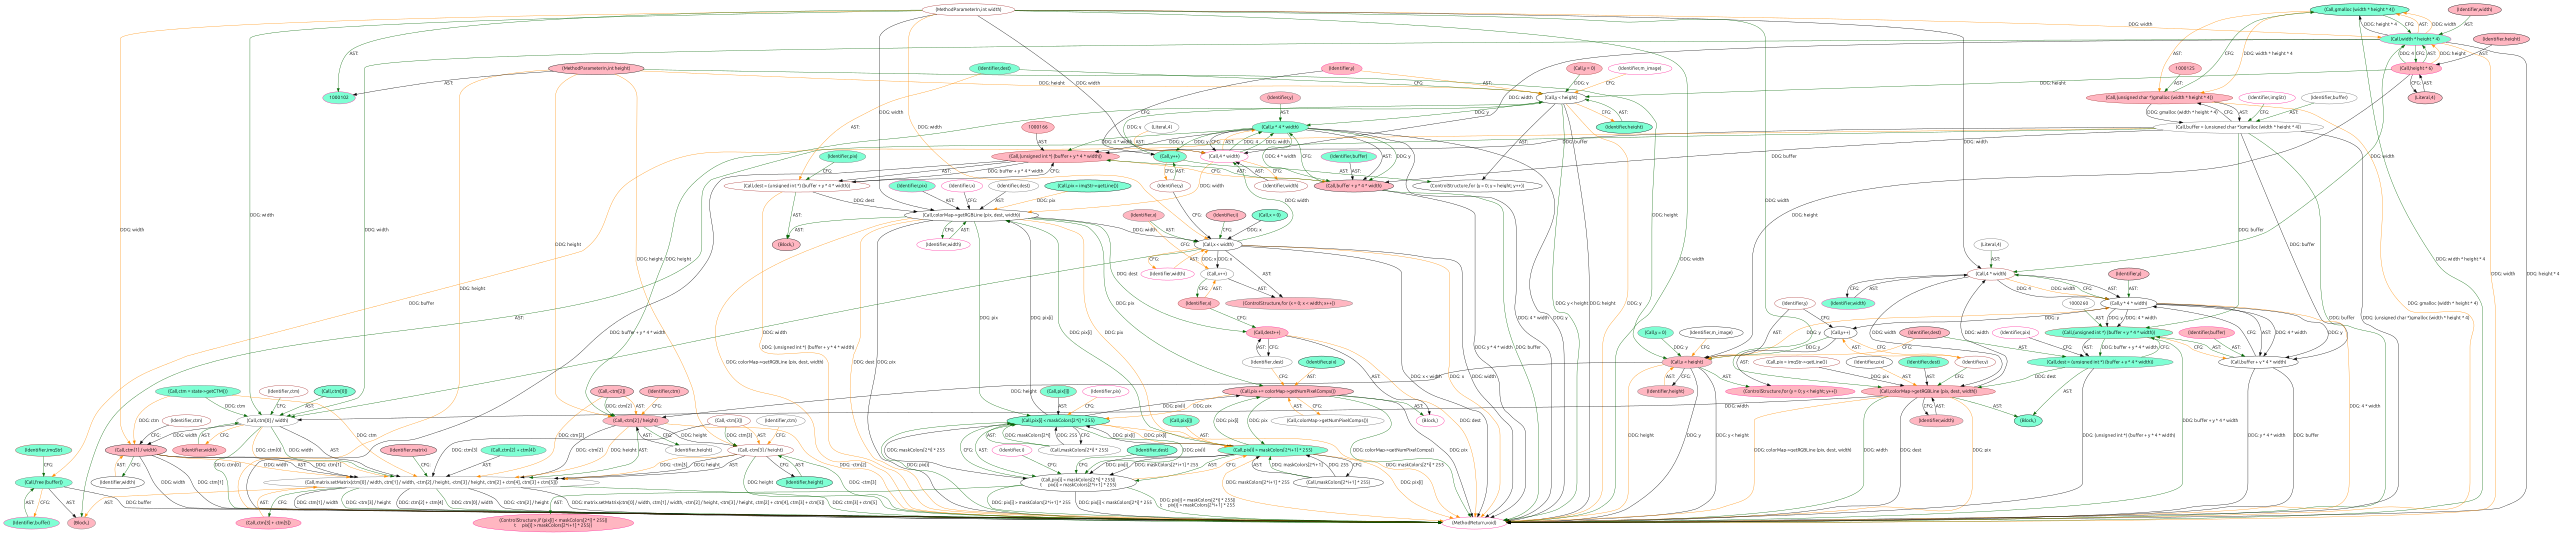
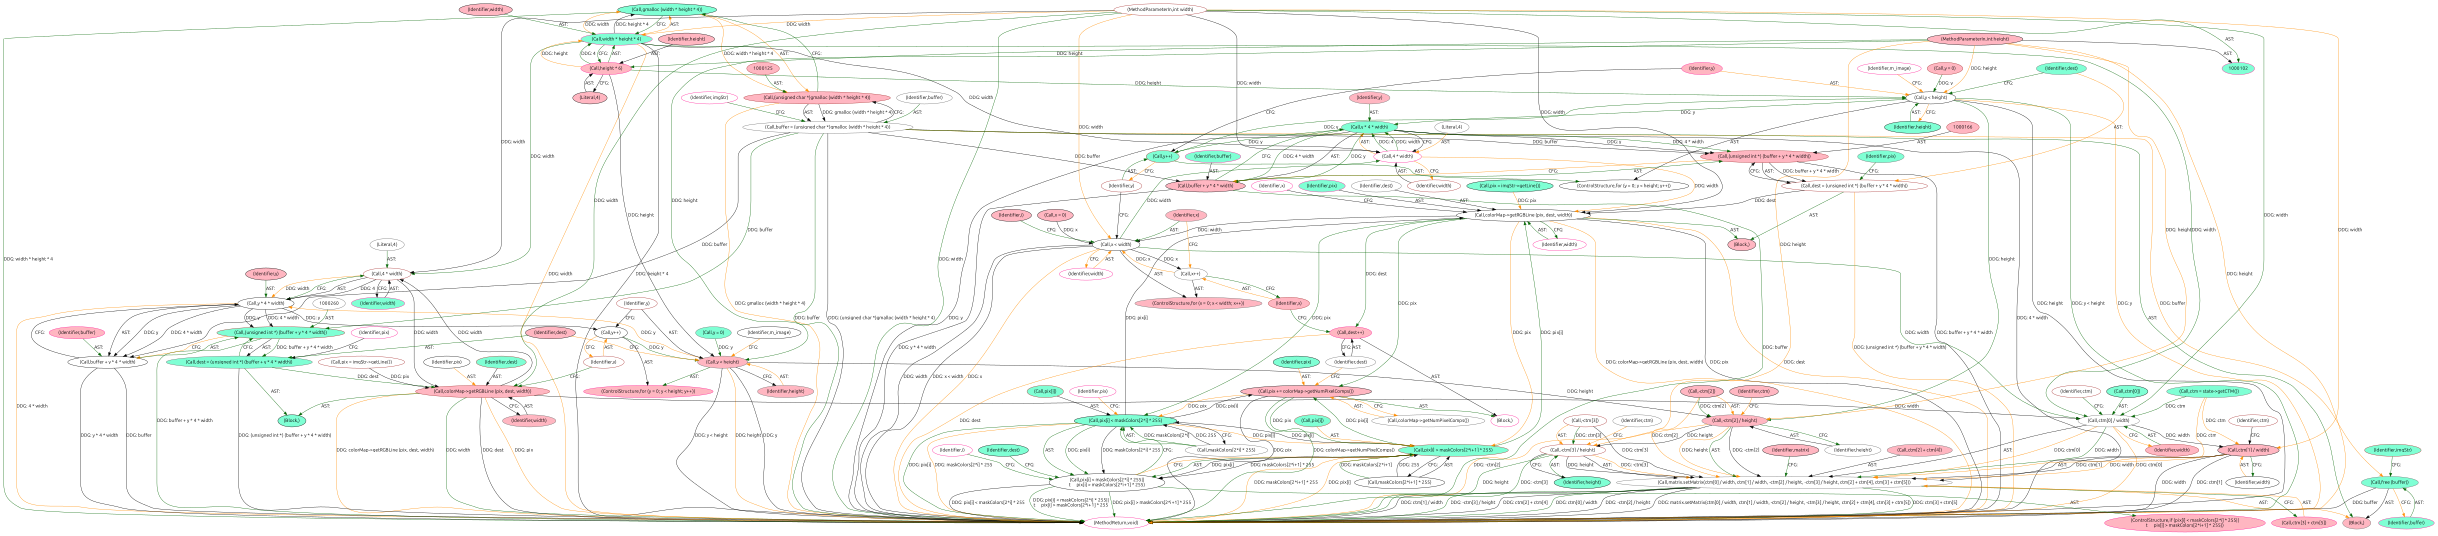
none -> (1216, 48)
(1270, 215) -> (1055, 215)
(514, 450) -> (1920, 450)
(780, 515) -> (1674, 518)
